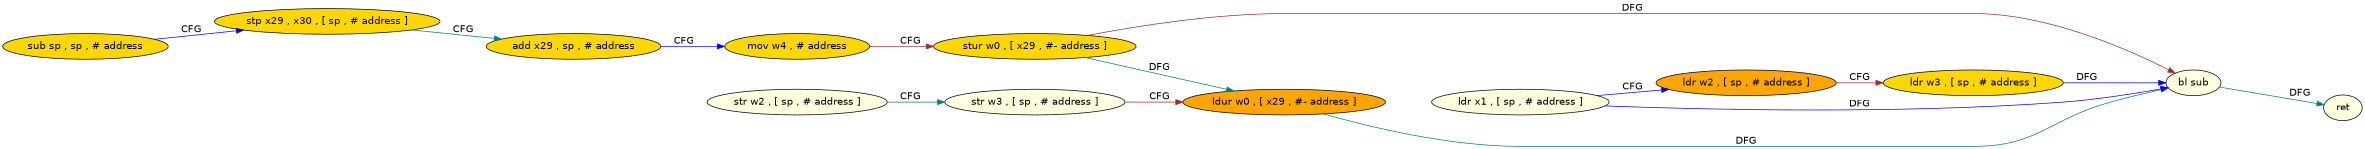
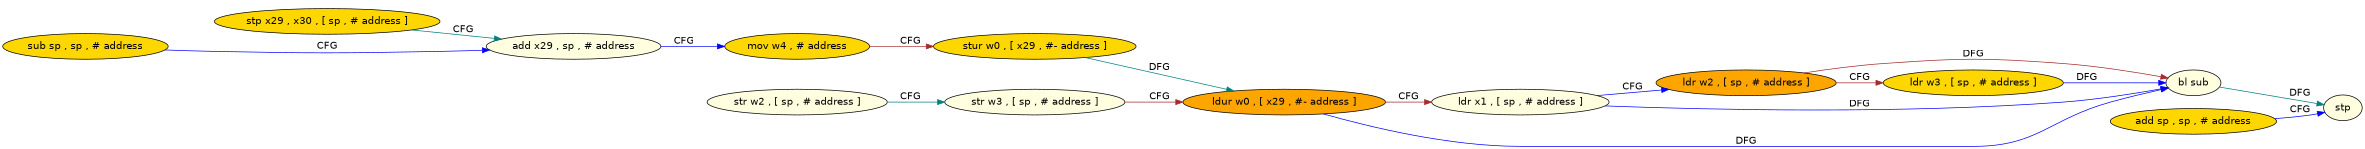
(1632, 14) -> (1983, 59)
(195, 35) -> (324, 53)
(574, 46) -> (574, 46)
none -> (1405, 102)
(2343, 108) -> (2343, 108)
none -> (2193, 121)
(1746, 146) -> (1746, 146)
